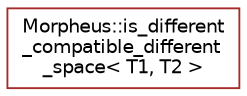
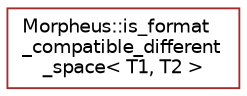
(123, 48) -> (123, 48)
